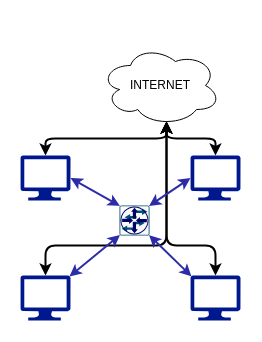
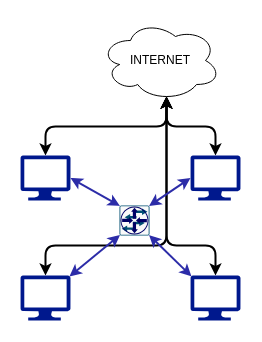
(161, 86) -> (161, 61)
